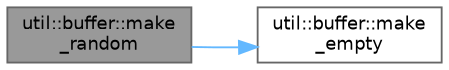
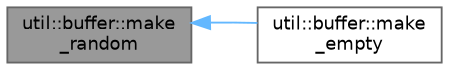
(215, 47) -> (234, 23)
